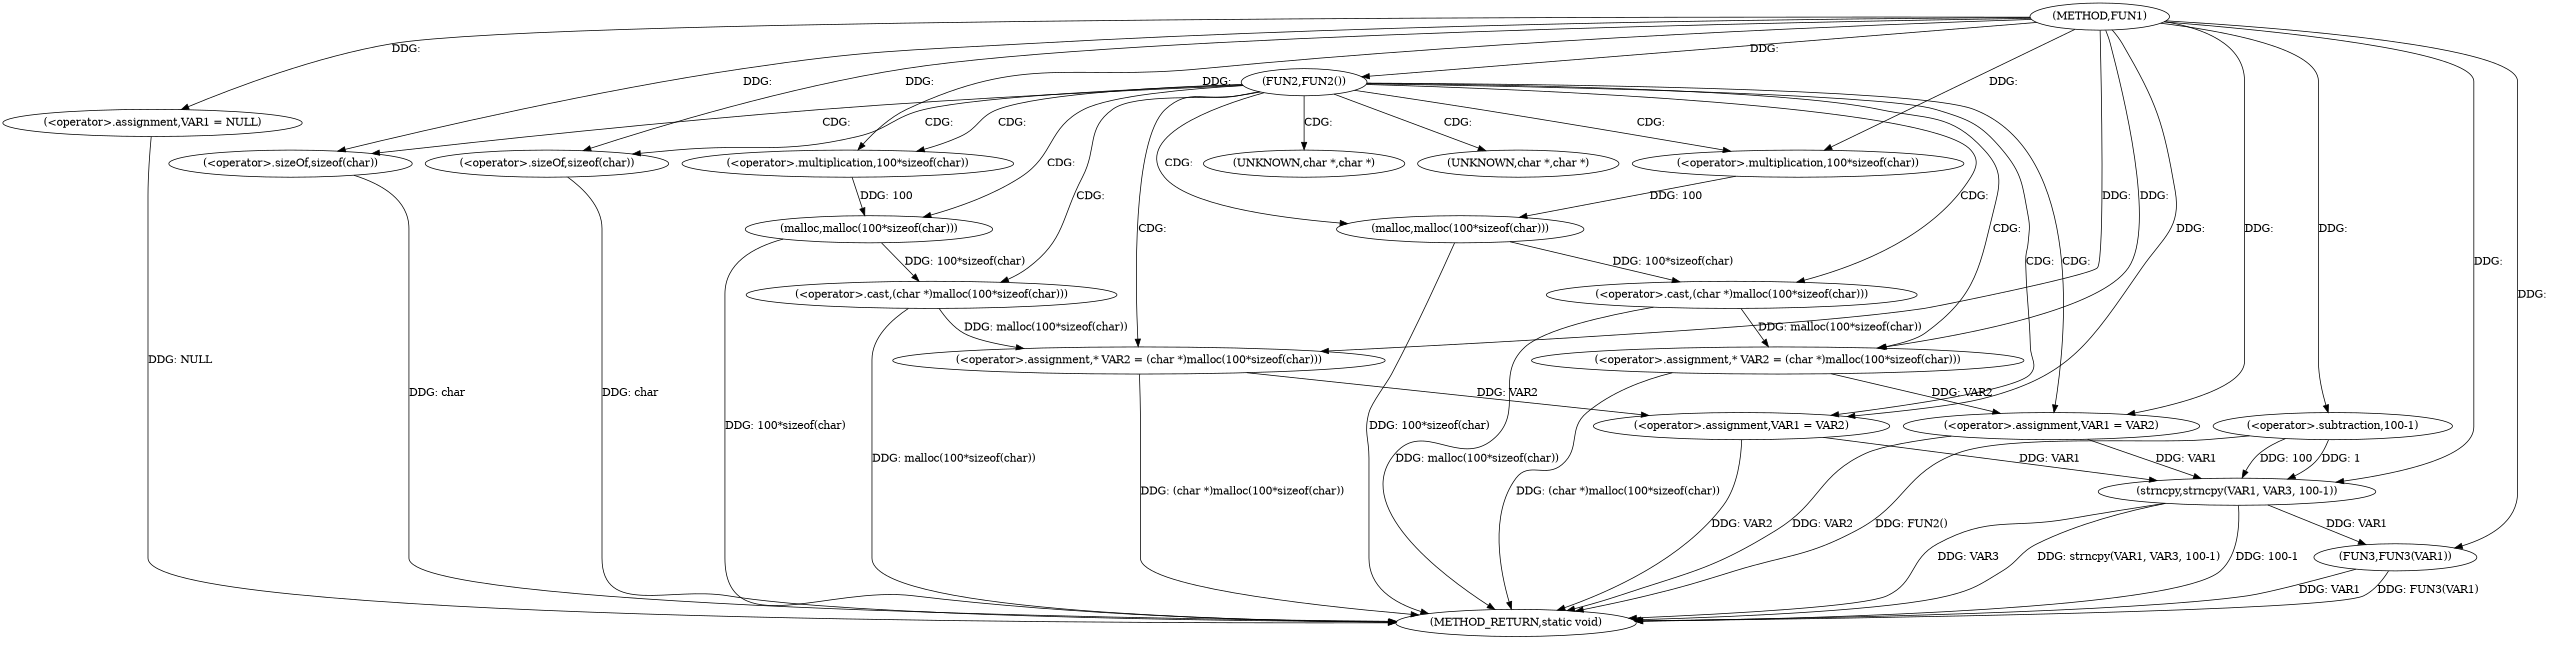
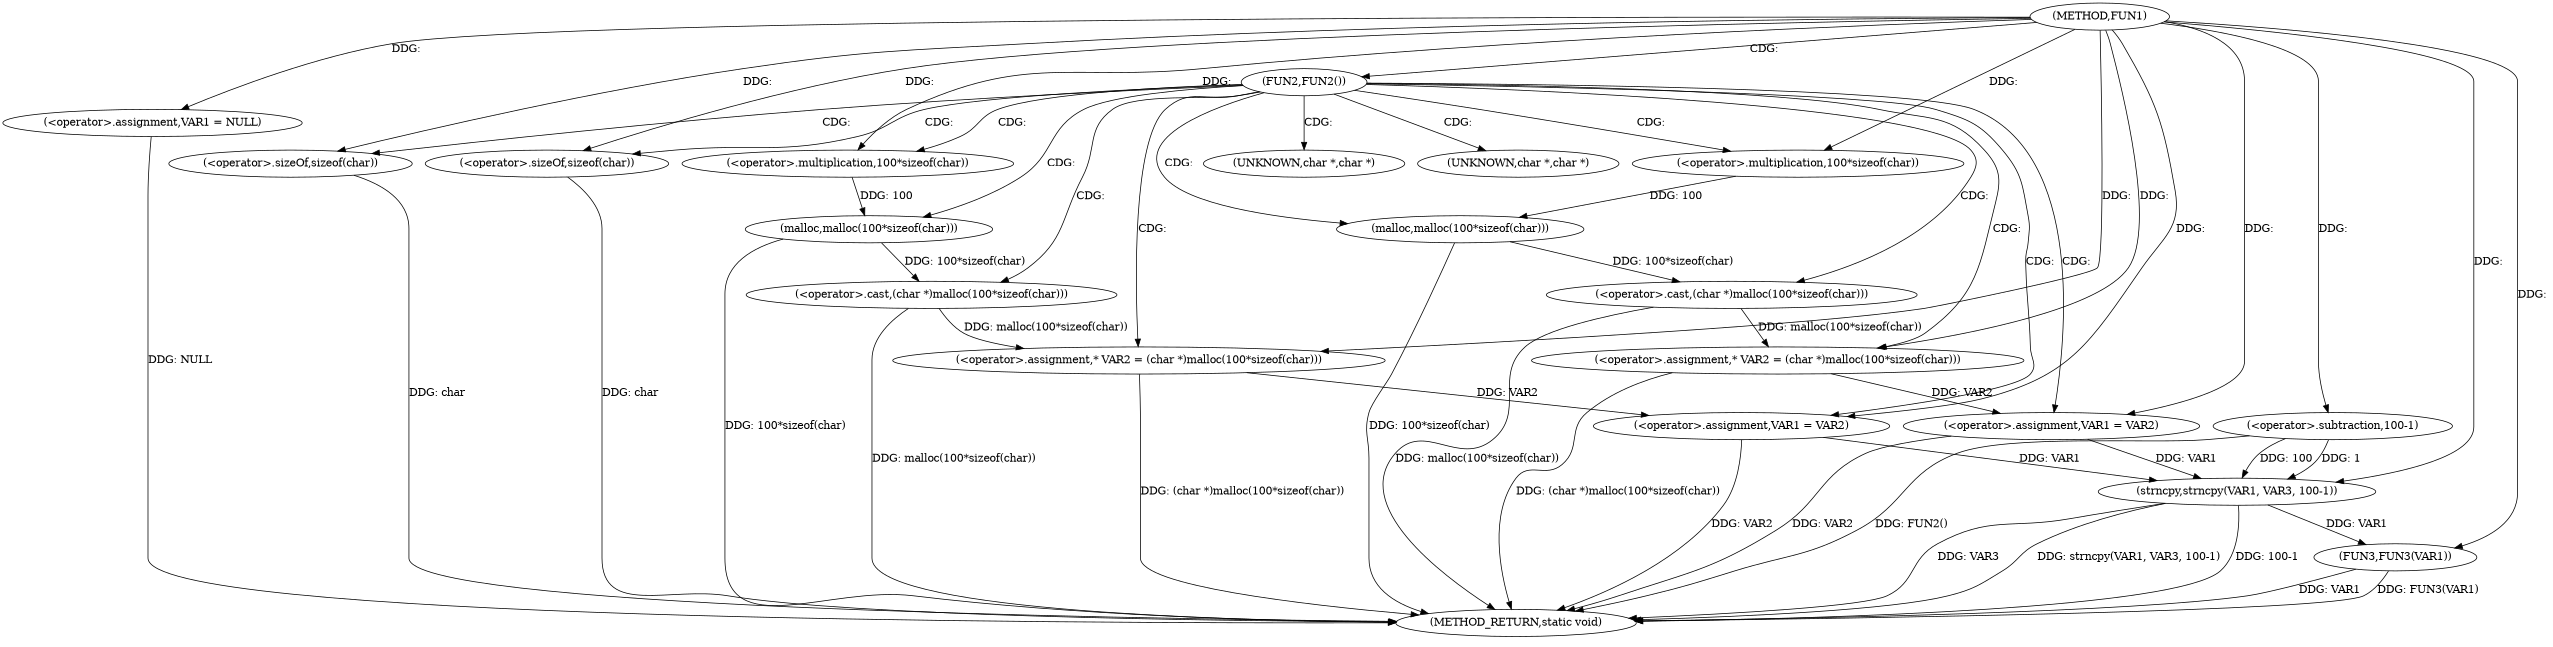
(1766, 49) -> (1766, 49)
